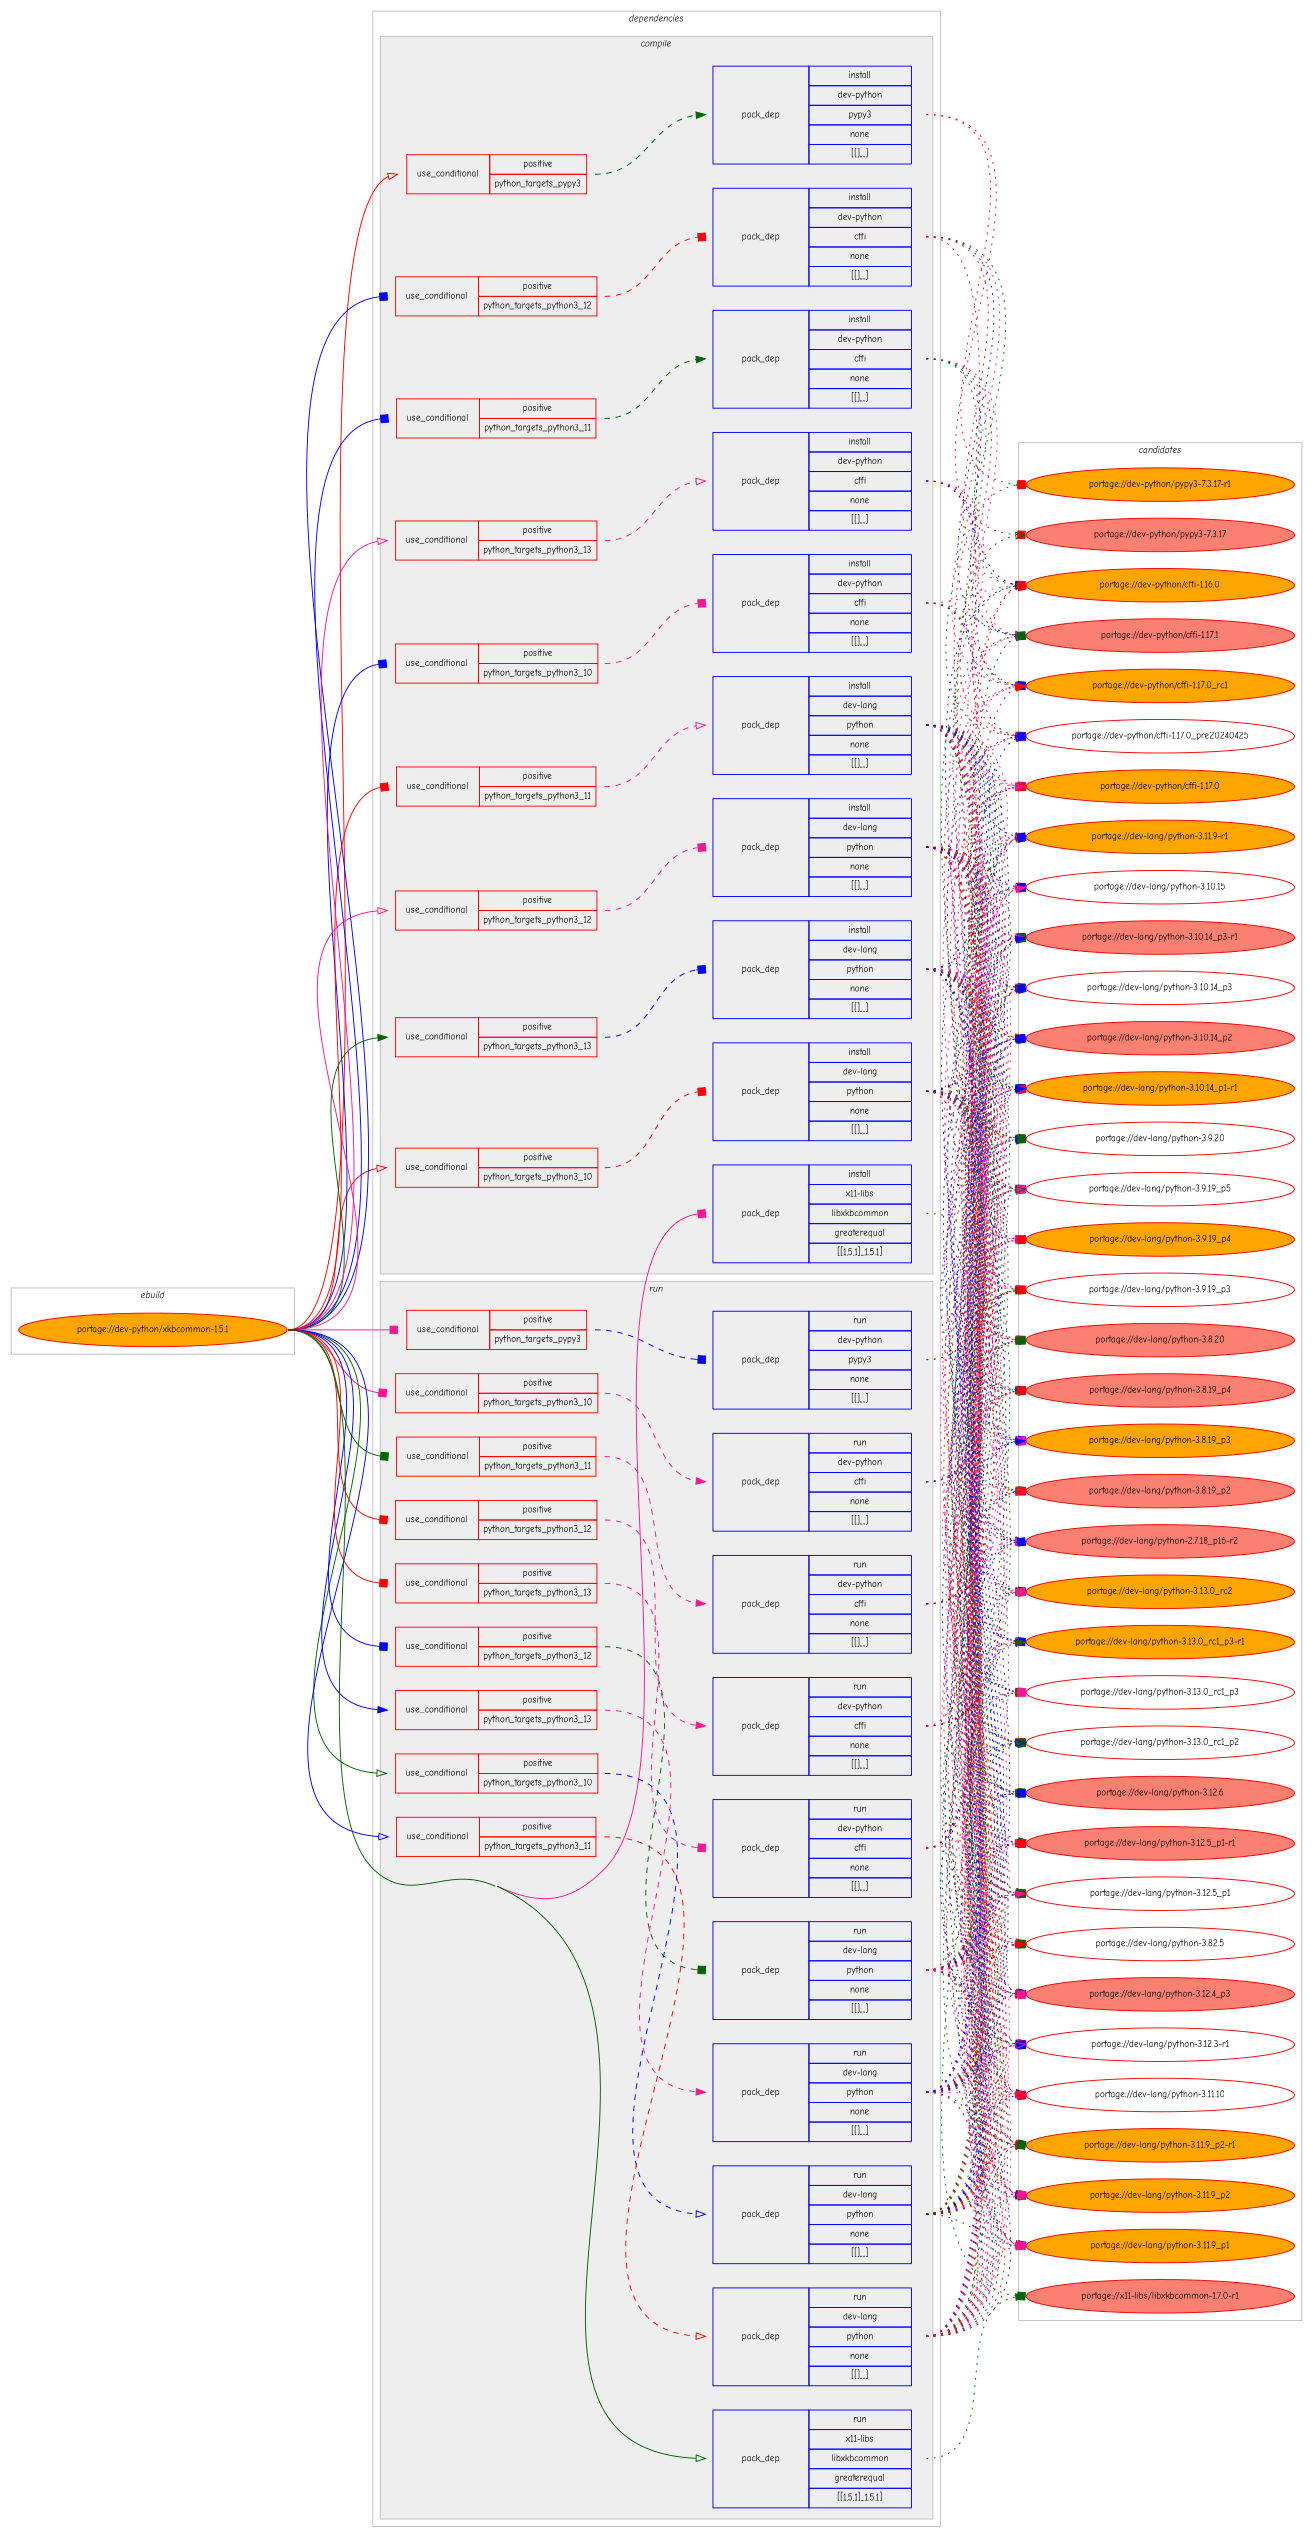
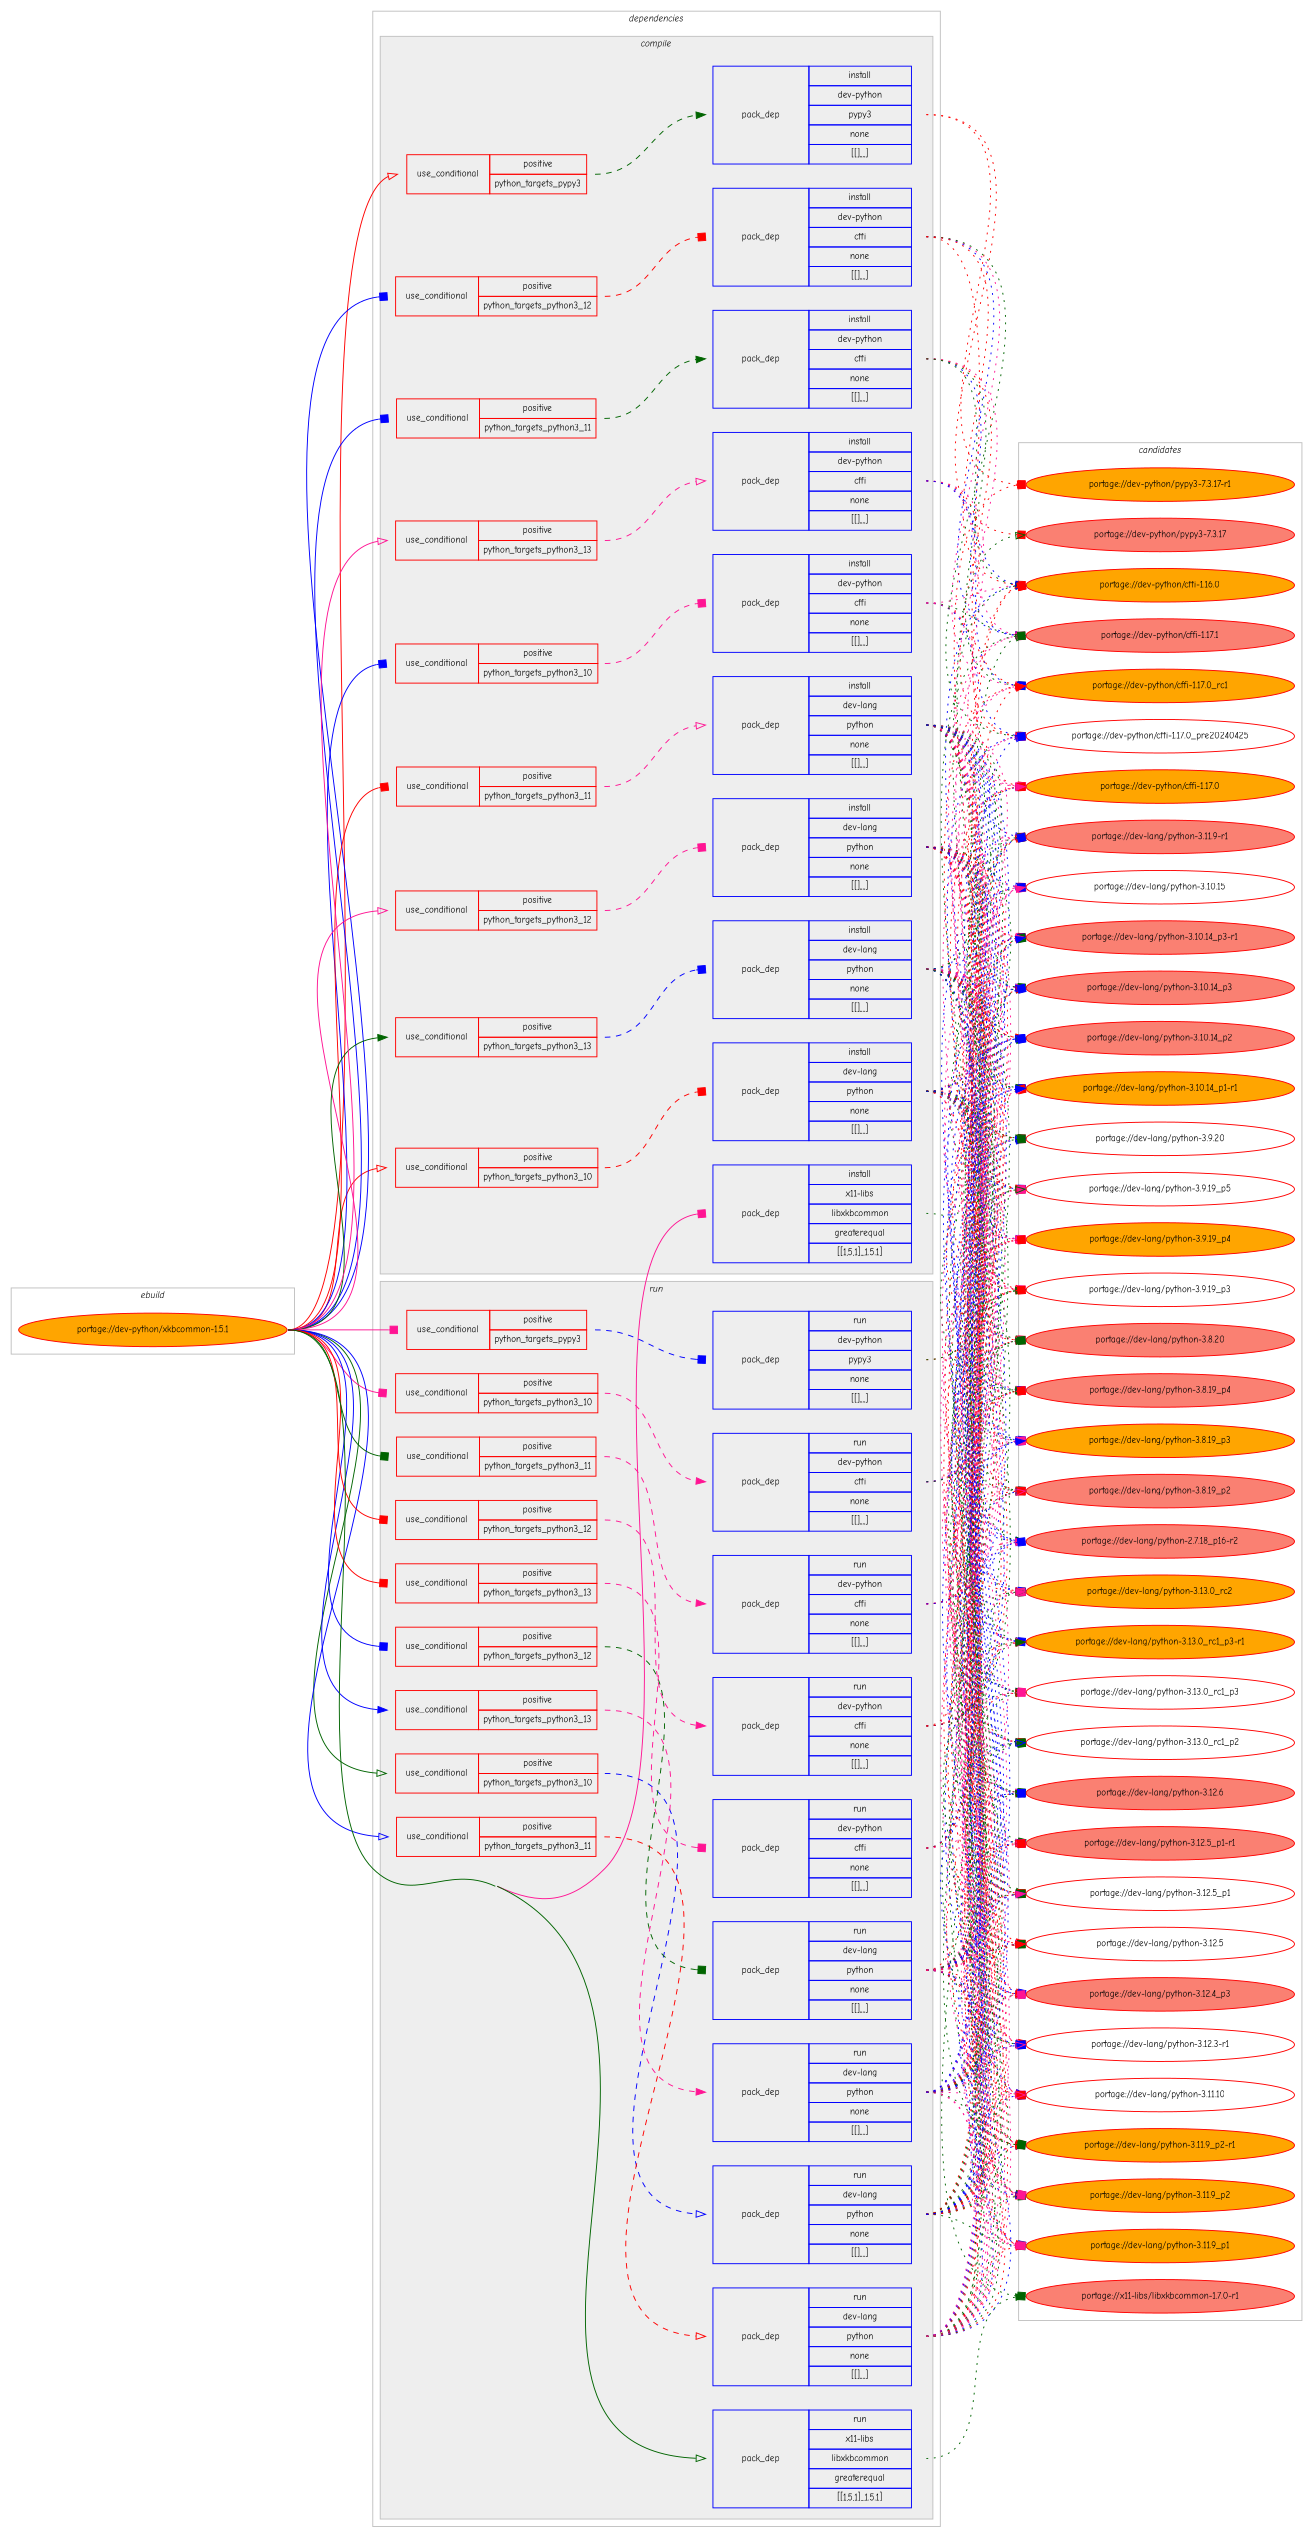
(1160, 837) -> (1160, 837)
(1160, 988) -> (1160, 988)
(1160, 1944) -> (1160, 1944)
